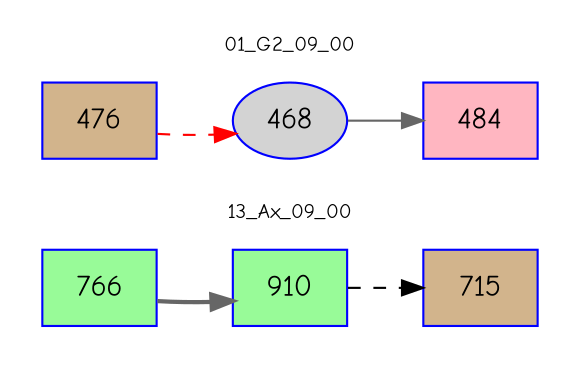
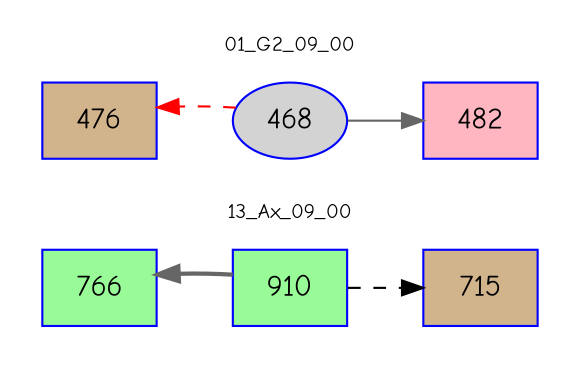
(480, 121) -> (480, 121)
(186, 135) -> (207, 106)
(184, 302) -> (206, 274)
